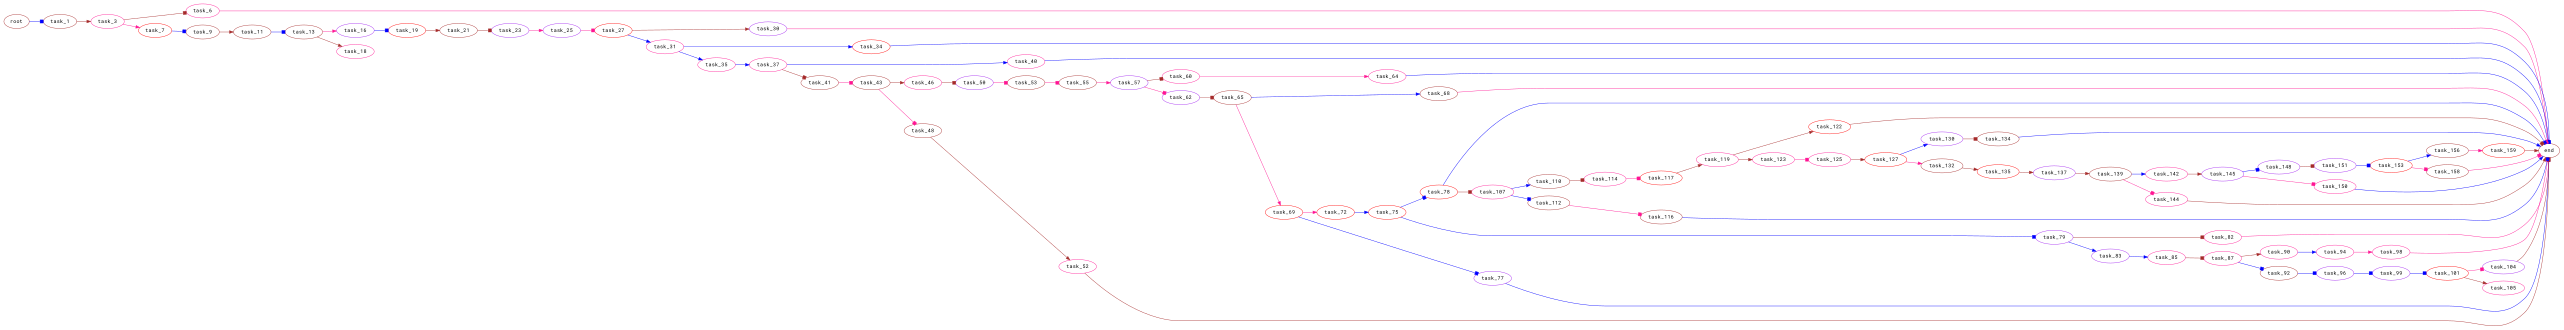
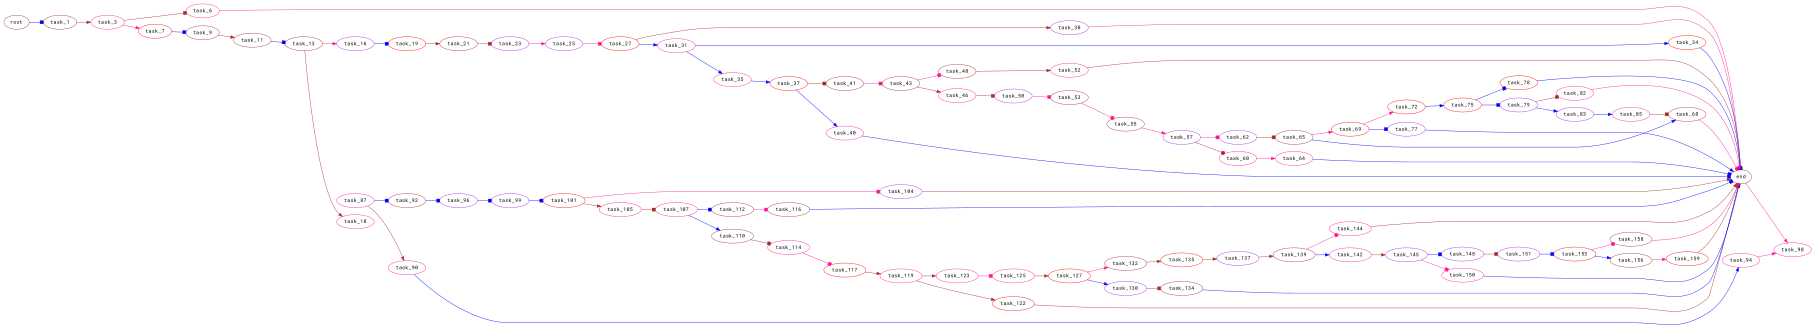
(768, 65) -> (789, 84)
(1463, 192) -> (646, 210)
(2509, 246) -> (1766, 211)
(2193, 258) -> (1657, 114)
